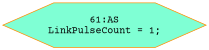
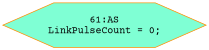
(104, 25) -> (104, 25)
